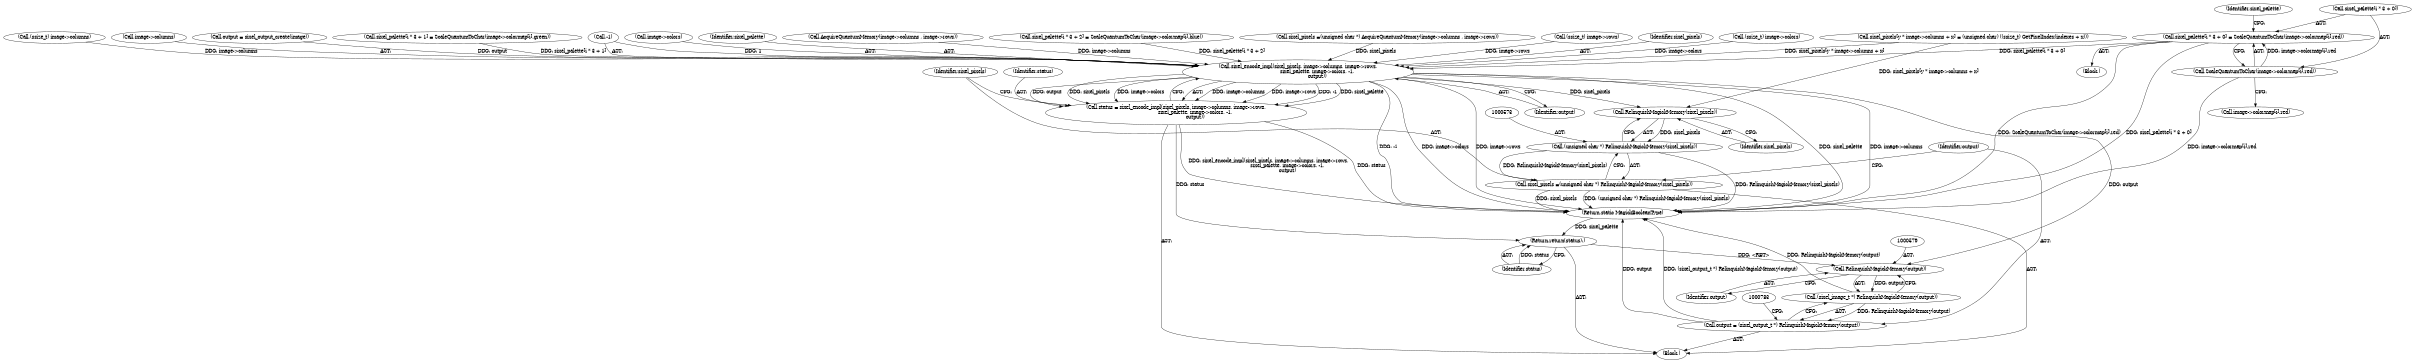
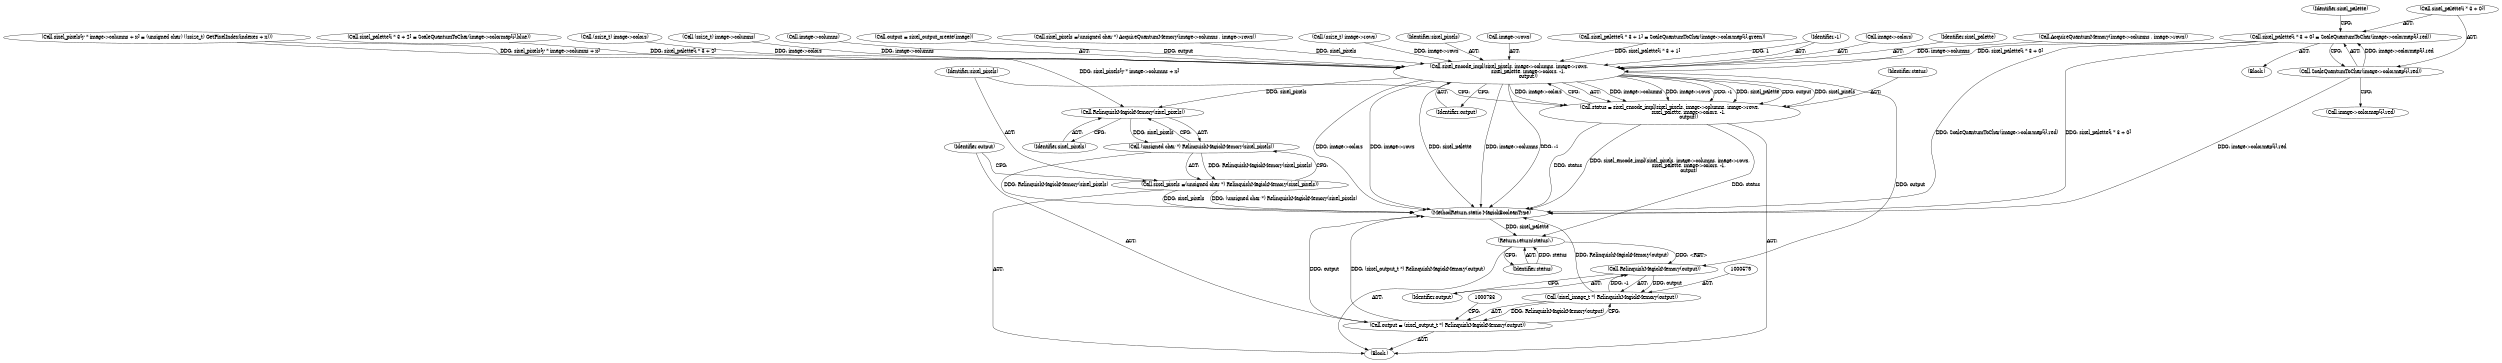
(603, 38) -> (1826, 38)
none -> (1509, 38)
(1502, 113) -> none
(1623, 213) -> (1481, 213)
(1902, 256) -> (1691, 284)
(1912, 284) -> (1620, 284)
